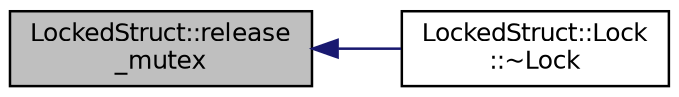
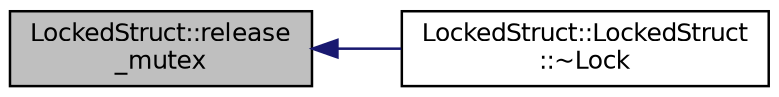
(535, 49) -> (585, 49)
